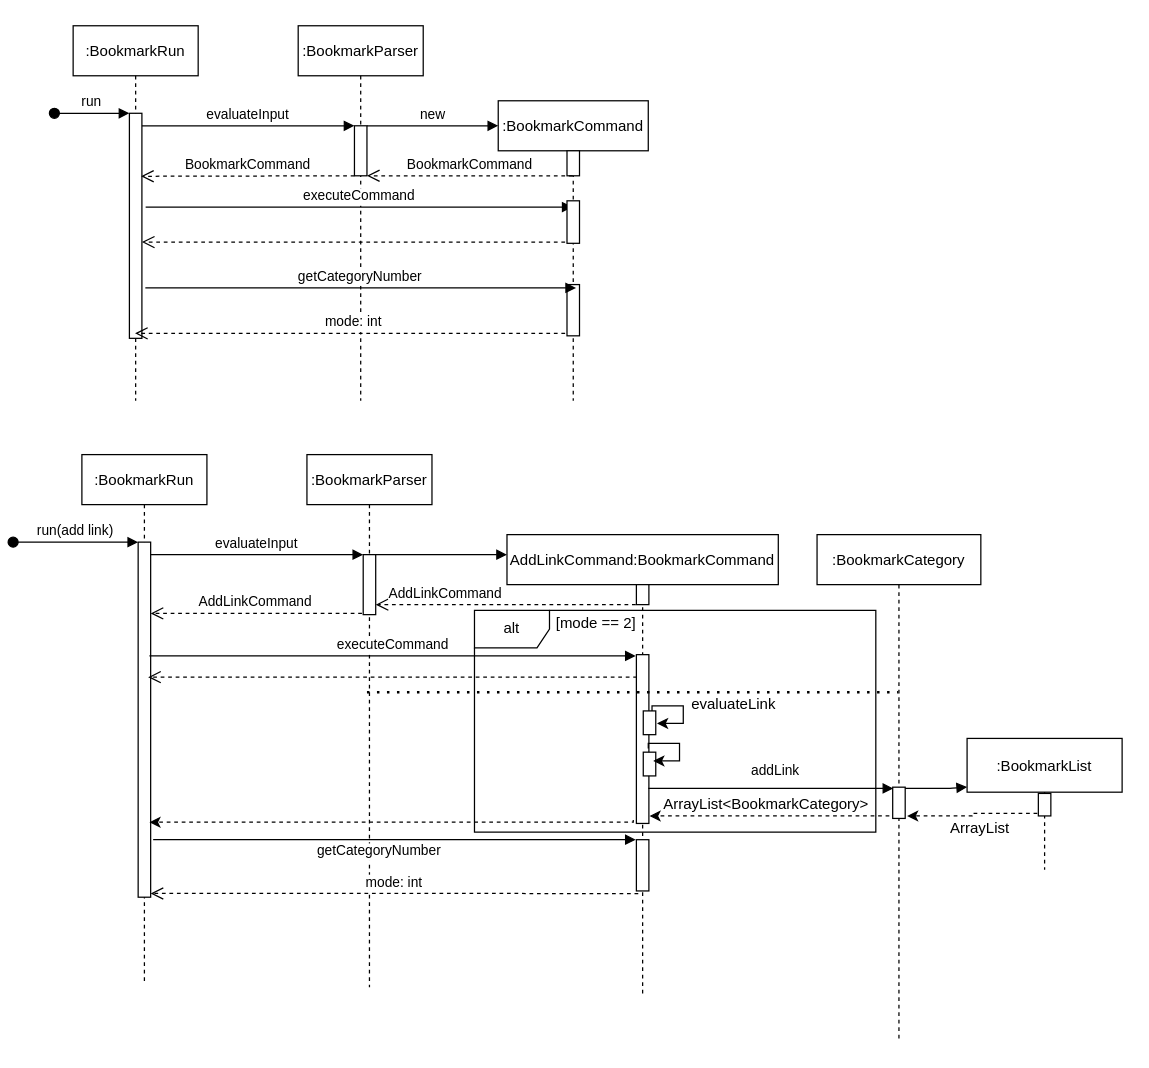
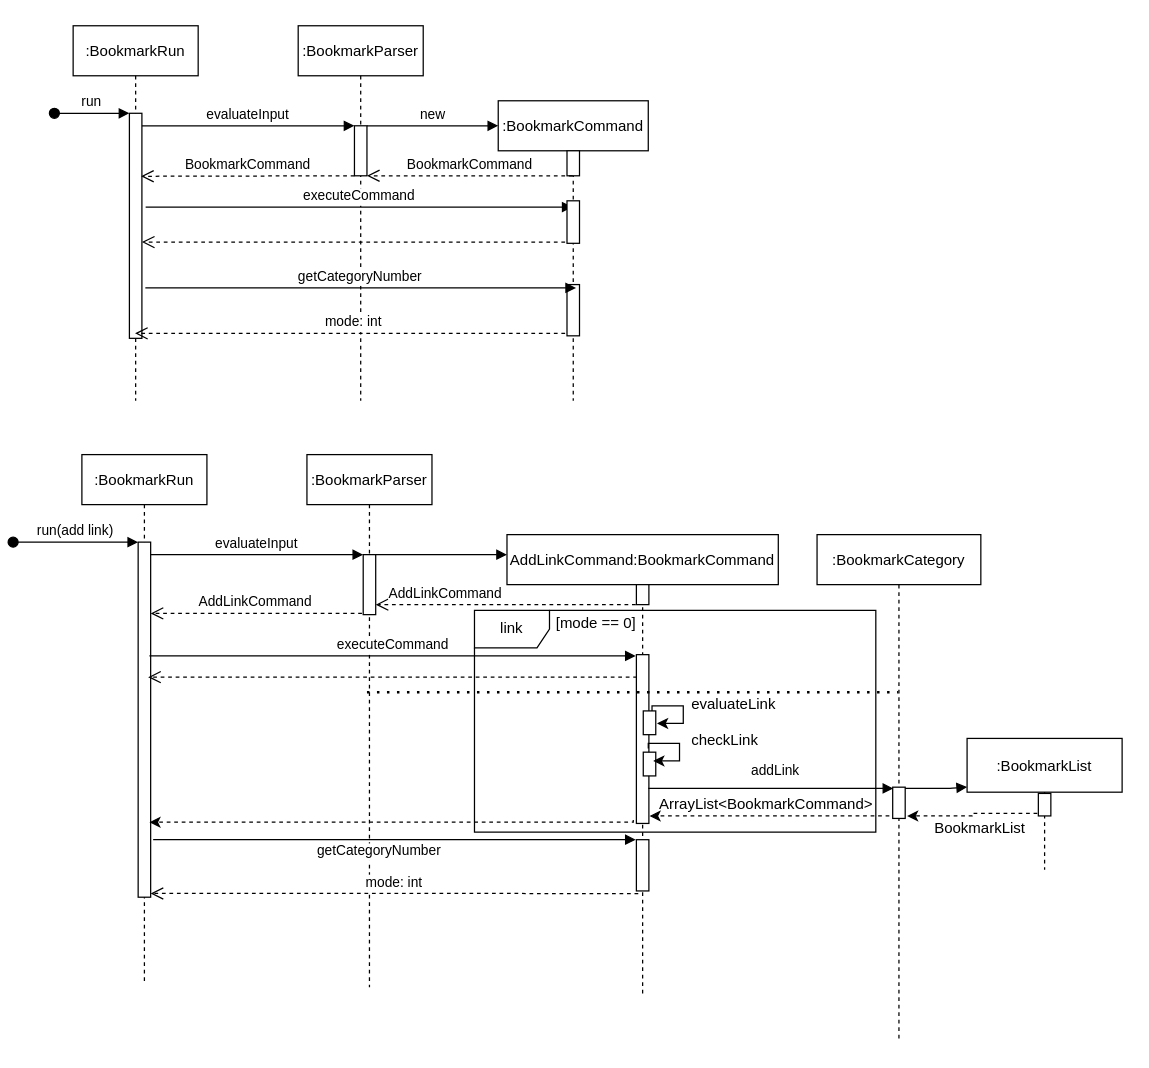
(596, 623) -> (596, 623)
(512, 628) -> (512, 628)
none -> (724, 741)
(766, 804) -> (766, 804)
(980, 828) -> (980, 828)
